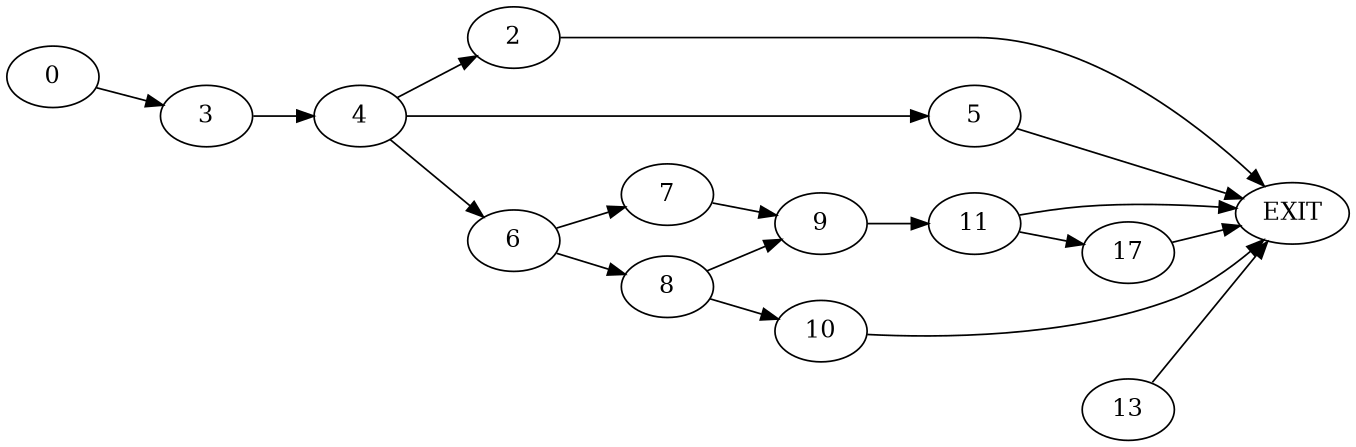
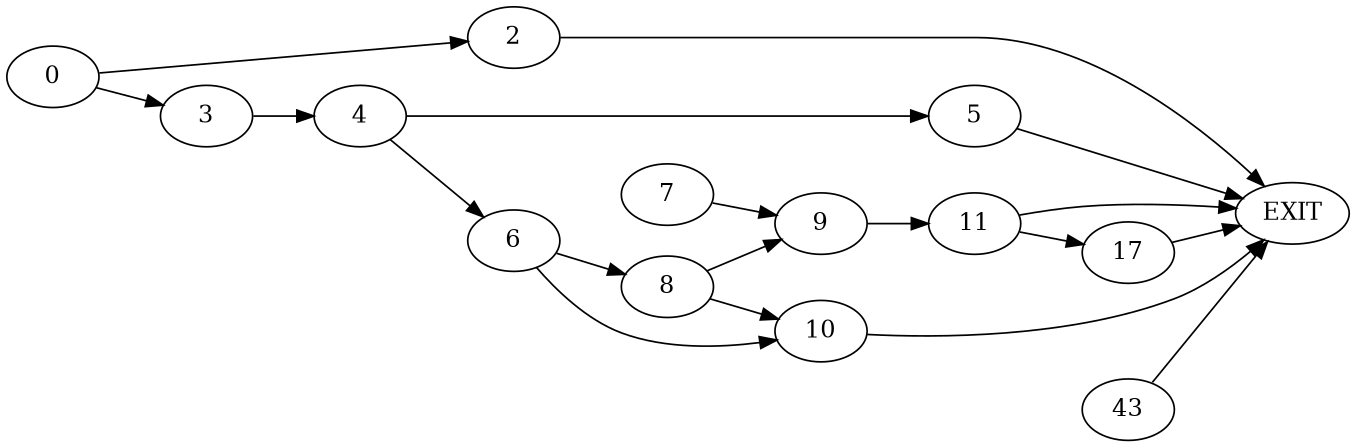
(429, 81) -> (275, 58)
(583, 220) -> (637, 338)
(1128, 410) -> (1128, 410)
